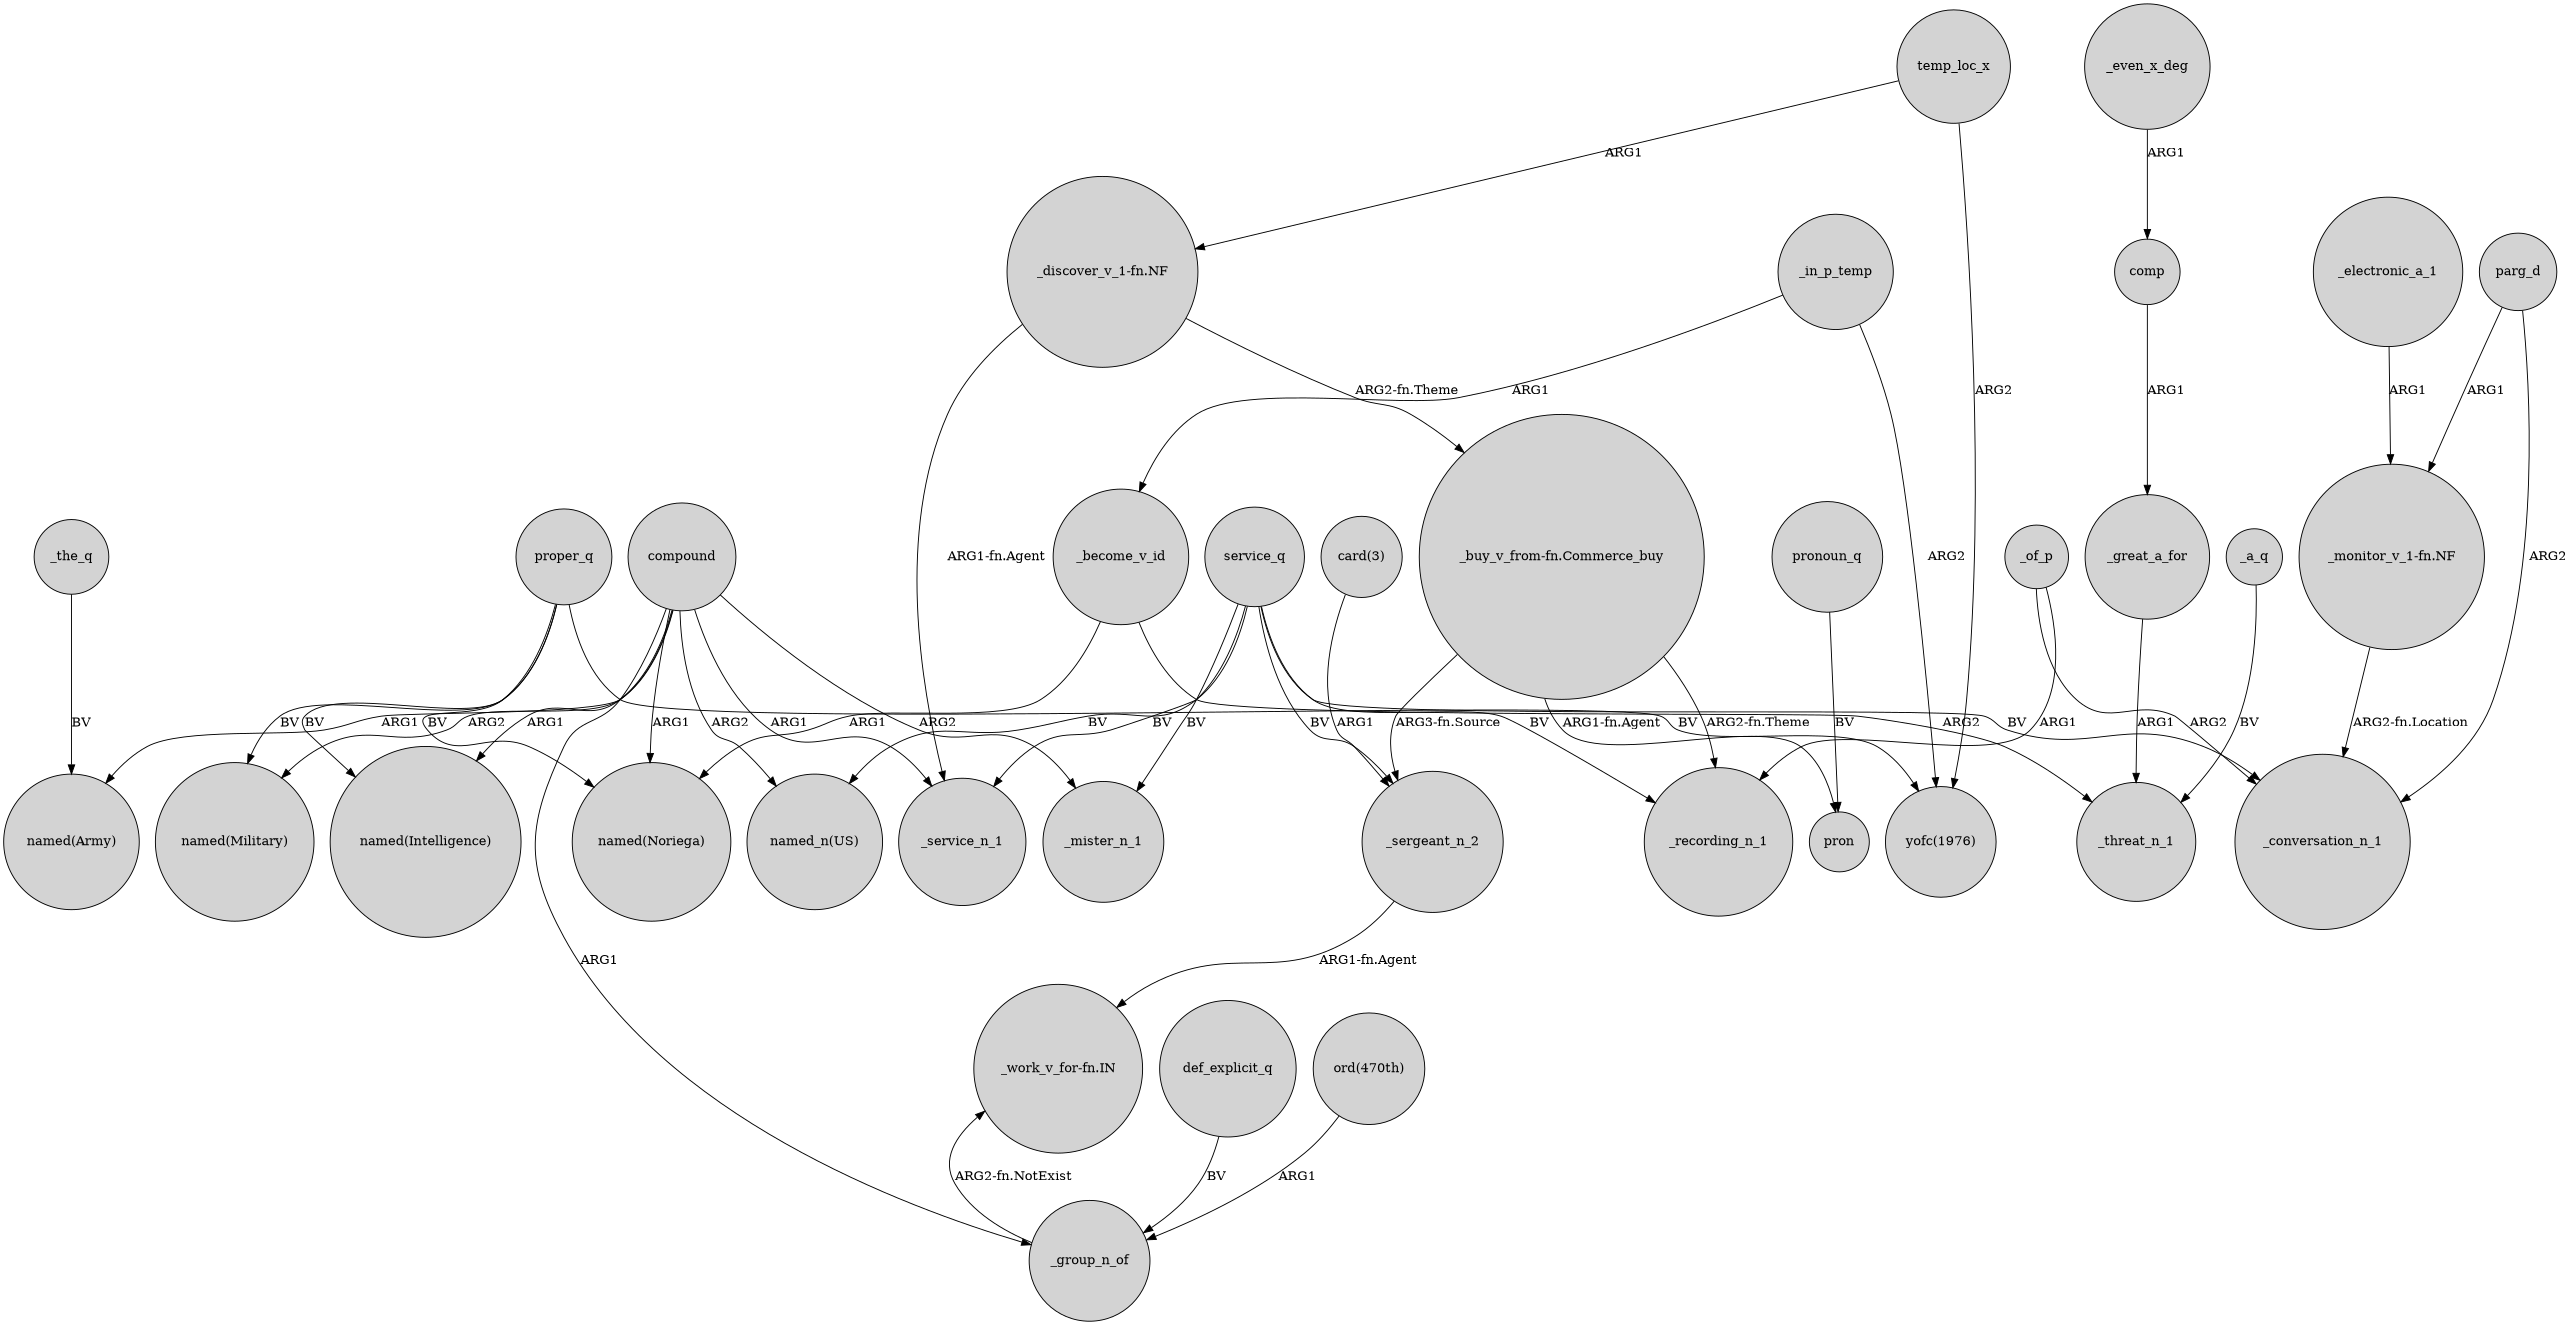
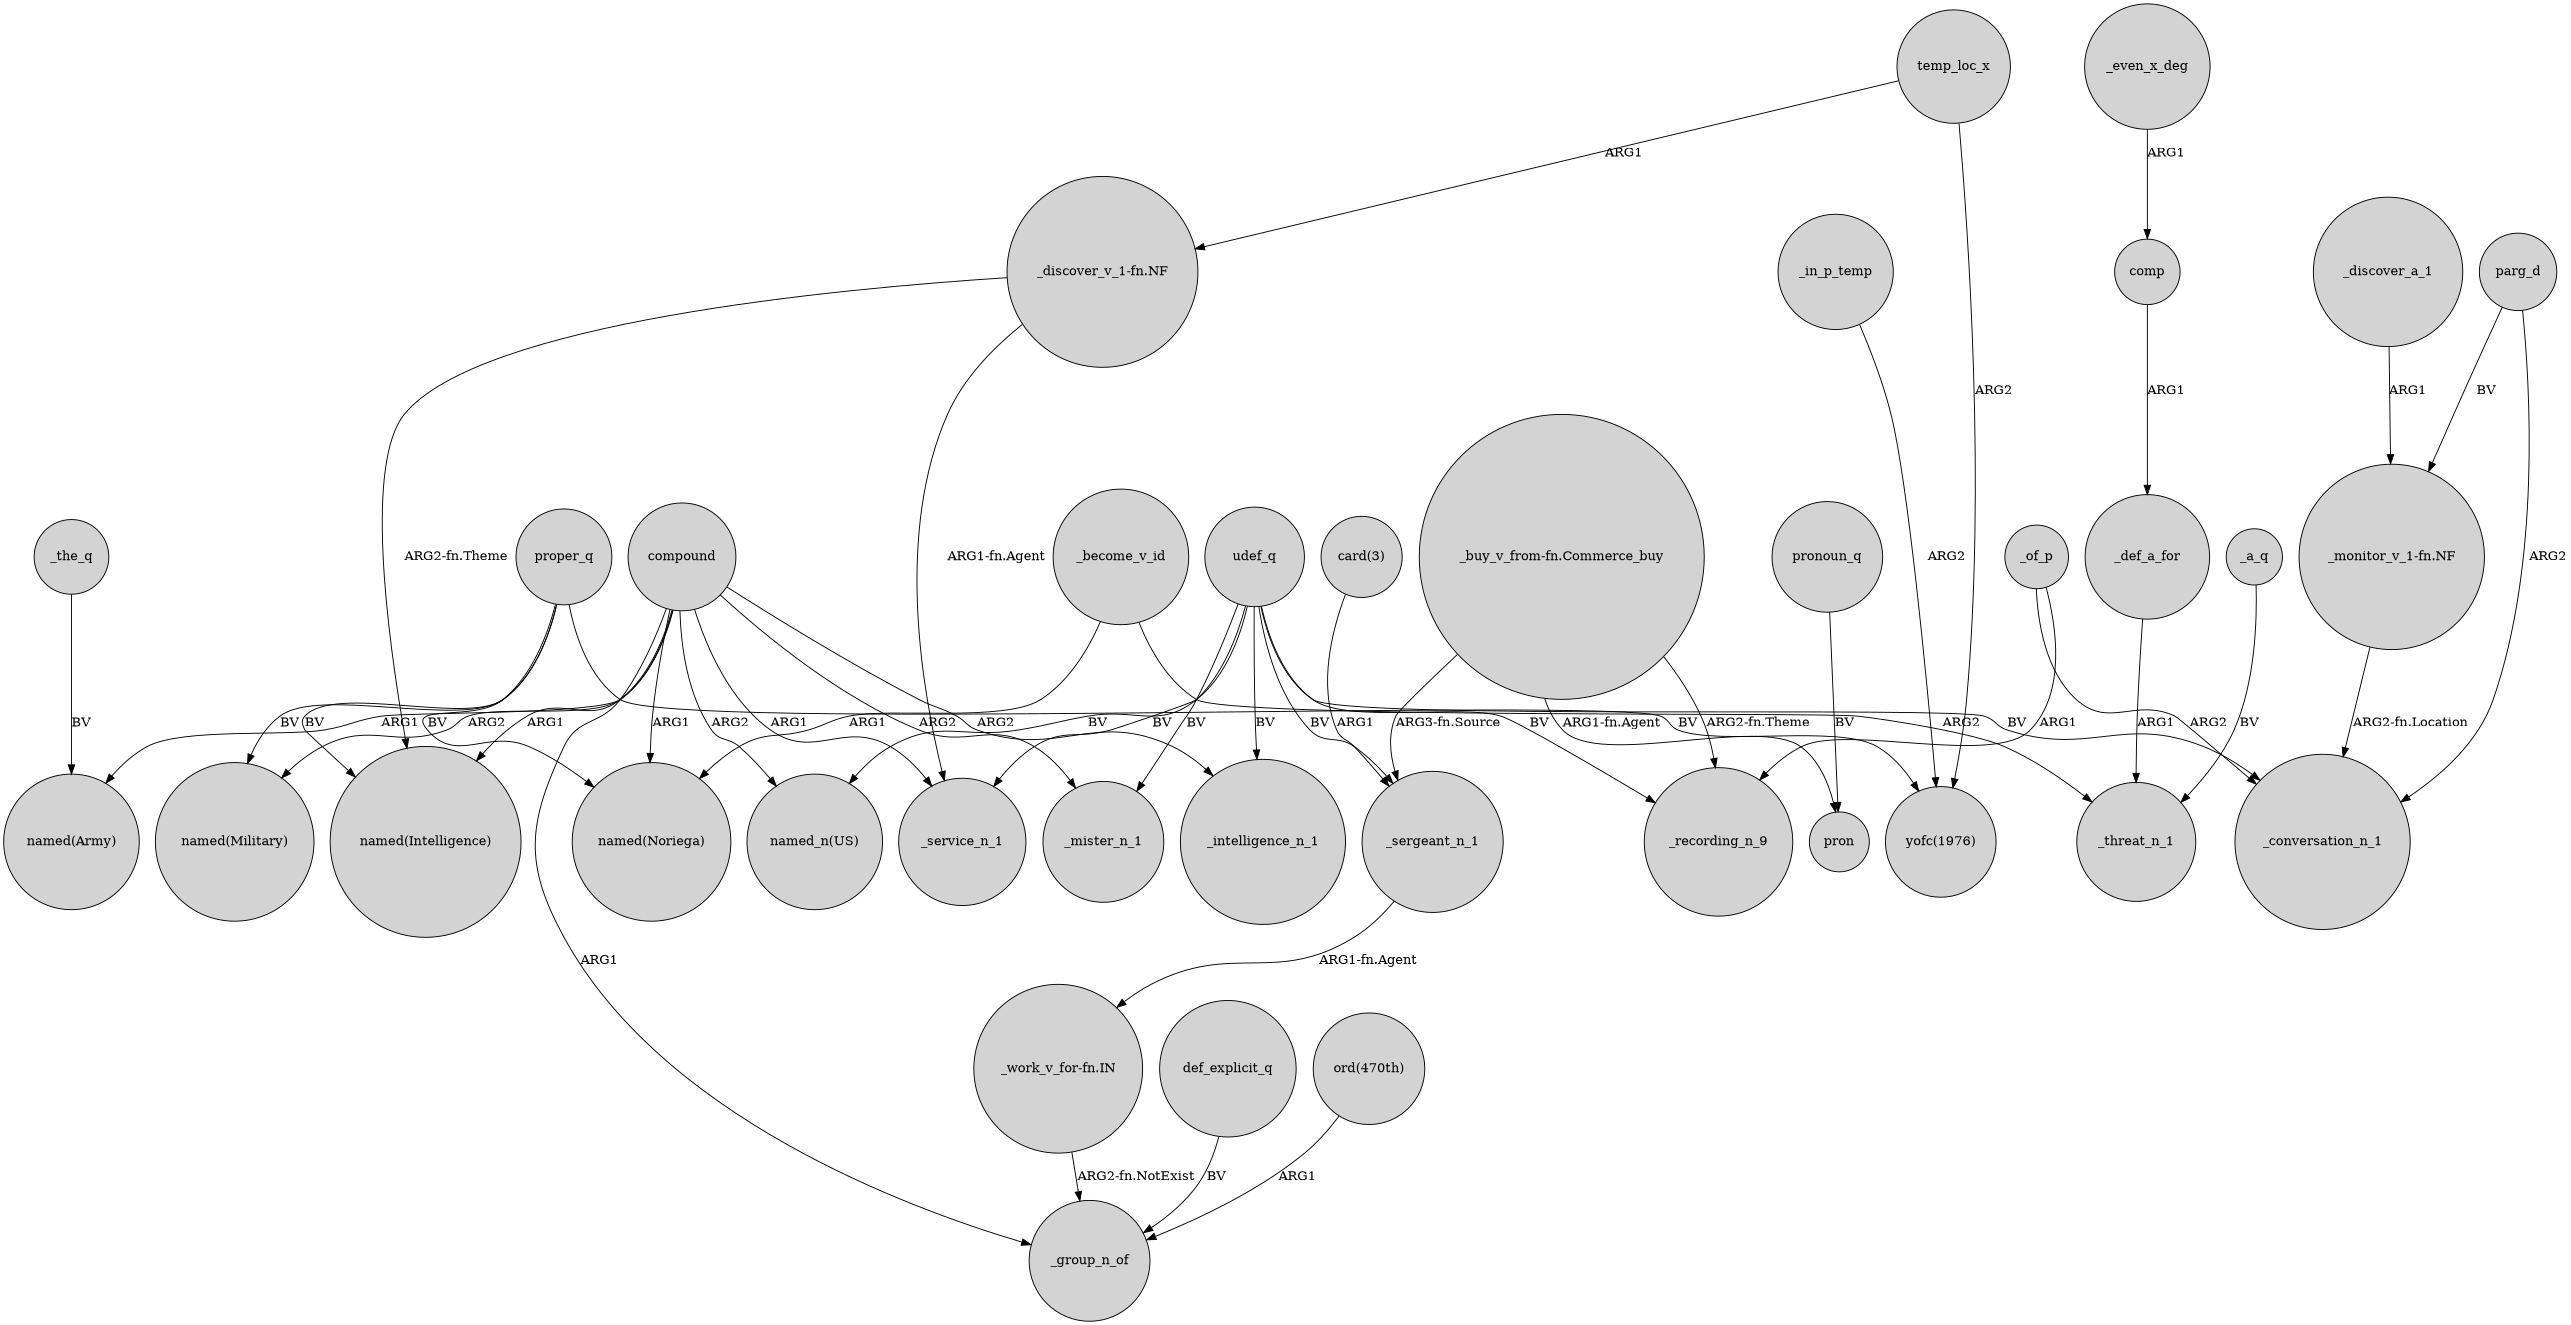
(2388, 272) -> (2388, 272)
(1322, 384) -> (535, 347)
(2486, 391) -> (2486, 391)
(1453, 398) -> none
(1255, 557) -> (1255, 557)
(2147, 557) -> (2147, 557)
none -> (1263, 842)
(1433, 842) -> (1433, 842)
(1719, 842) -> (1719, 842)
(961, 1193) -> (1075, 1172)
